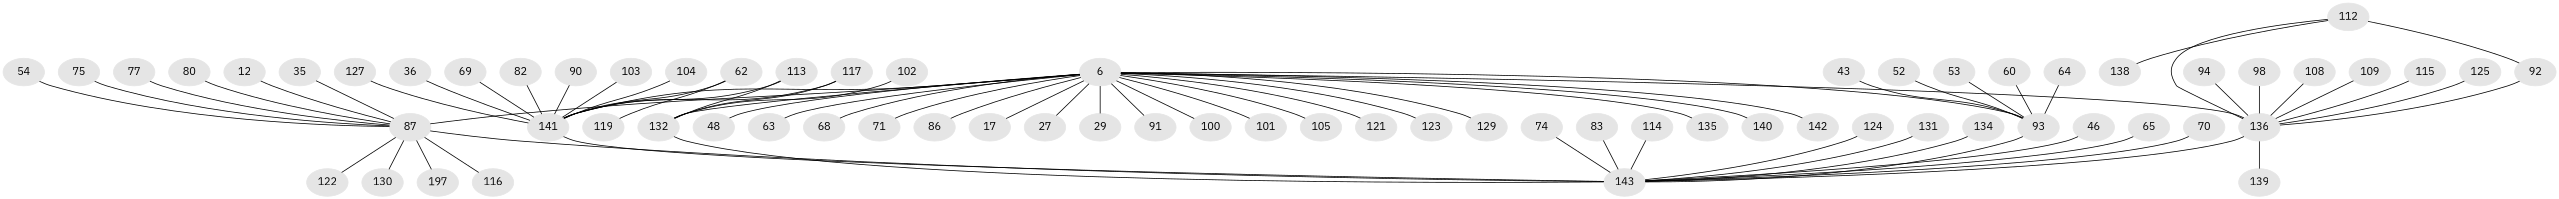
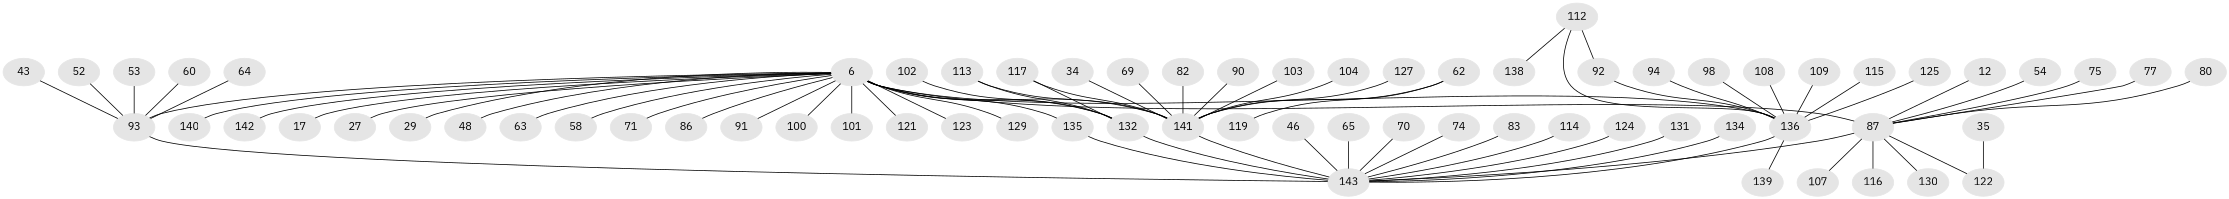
(410, 72) -> (1073, 72)
(355, 100) -> (1983, 155)
(824, 127) -> (576, 127)
(1321, 127) -> none
none -> (1207, 165)
(438, 182) -> (1818, 182)
